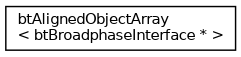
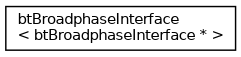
(121, 28) -> (121, 28)
